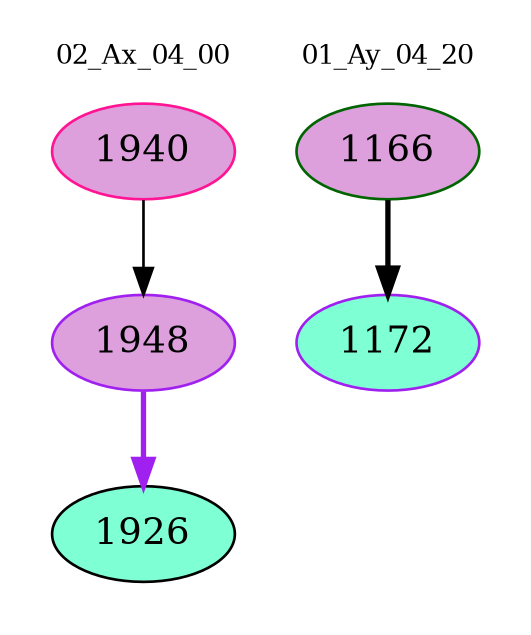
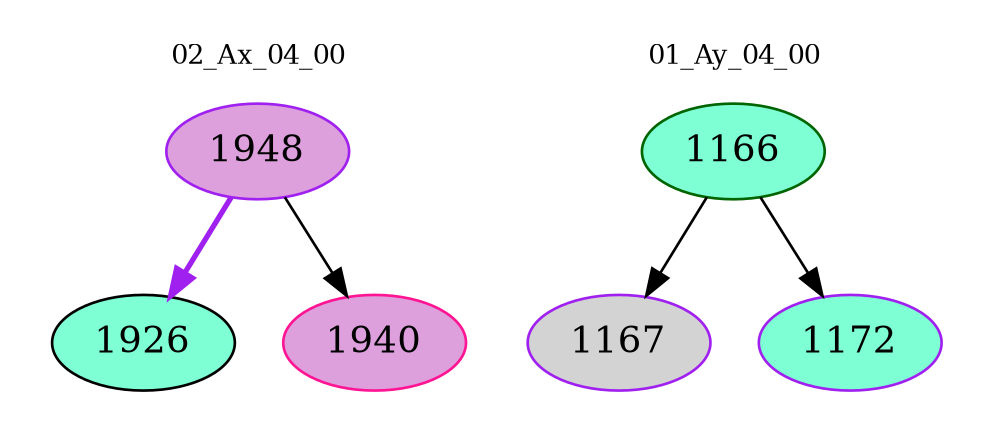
(388, 57) -> (735, 57)
(388, 151) -> (733, 151)
(143, 234) -> (309, 235)
(388, 234) -> (784, 235)
none -> (619, 343)
